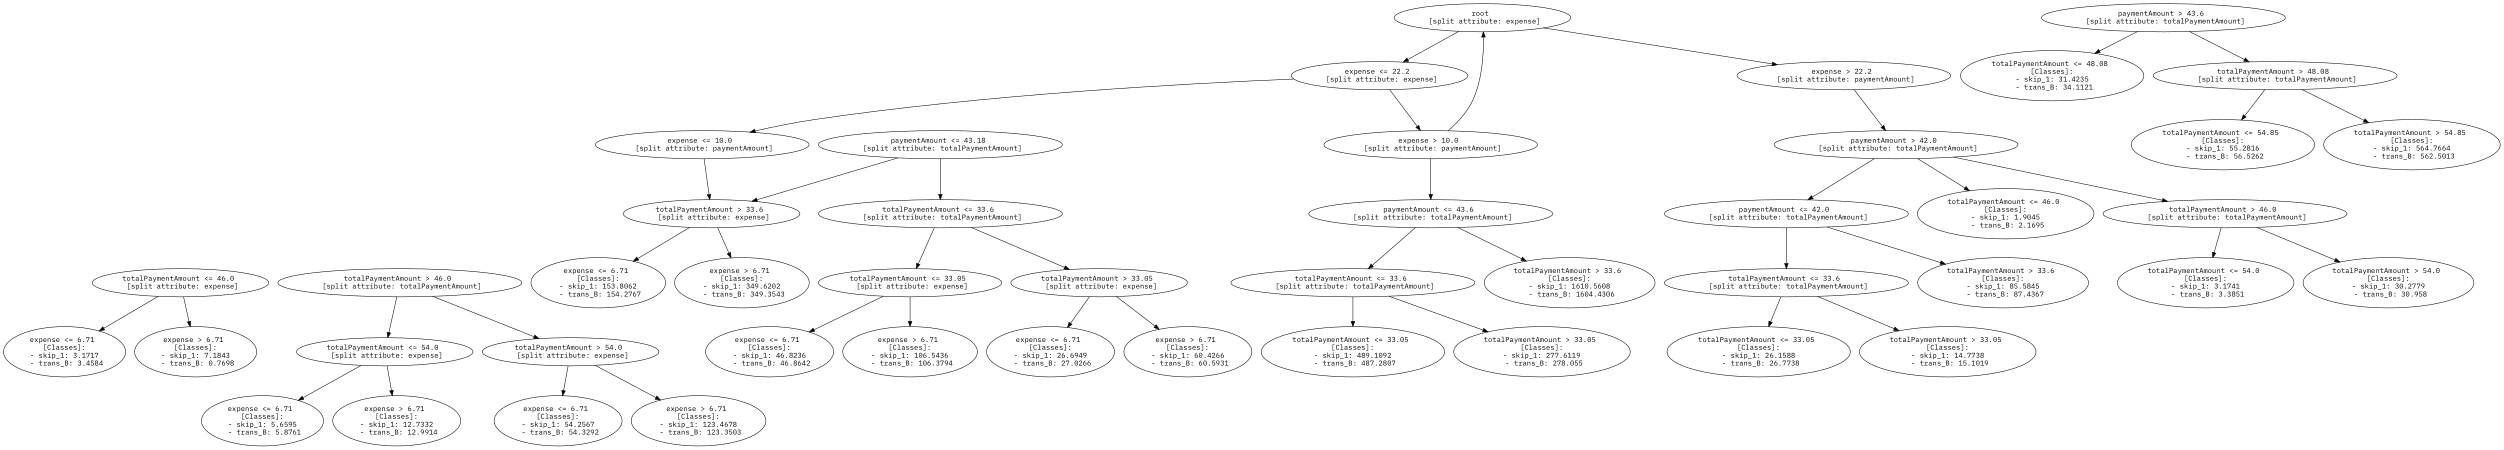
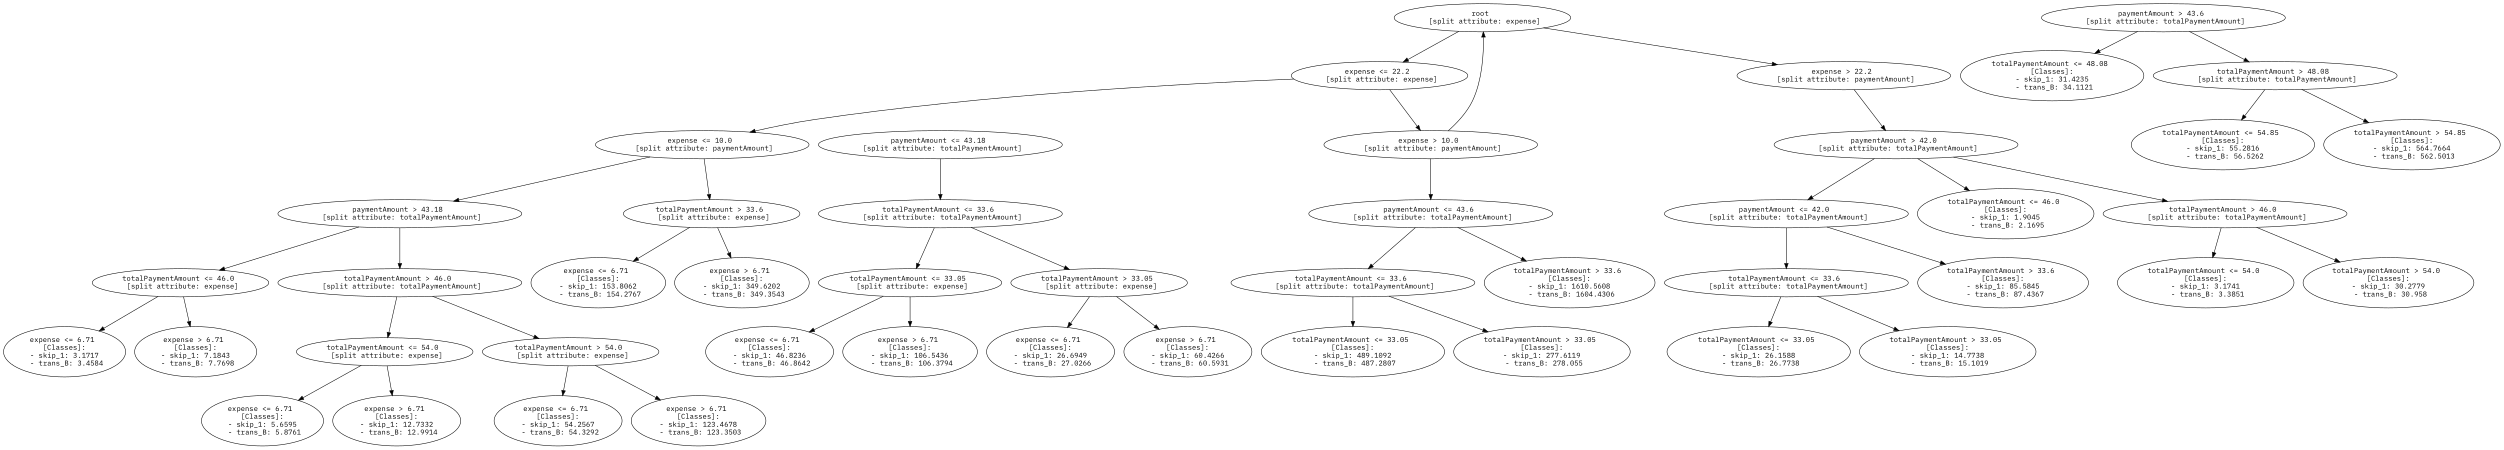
(827, 179) -> none
none -> (400, 214)
(196, 352) -> (196, 352)
